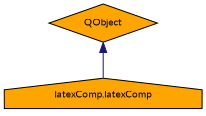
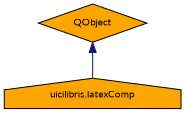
(103, 95) -> (93, 95)
